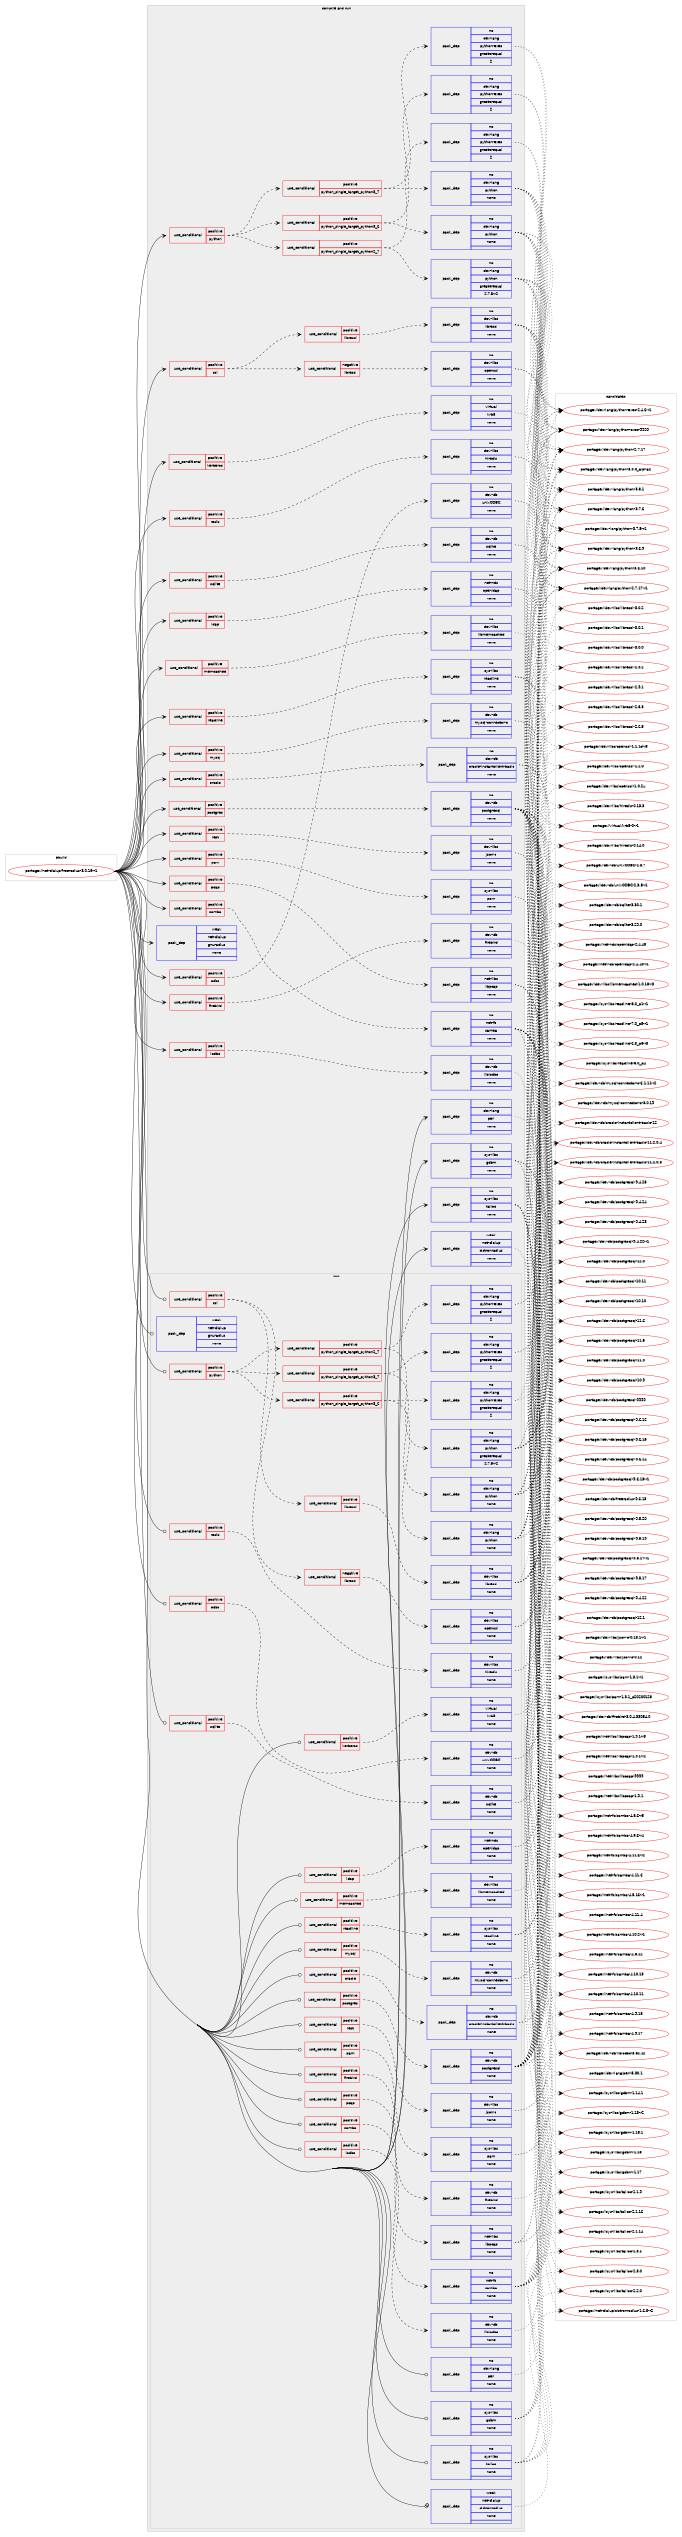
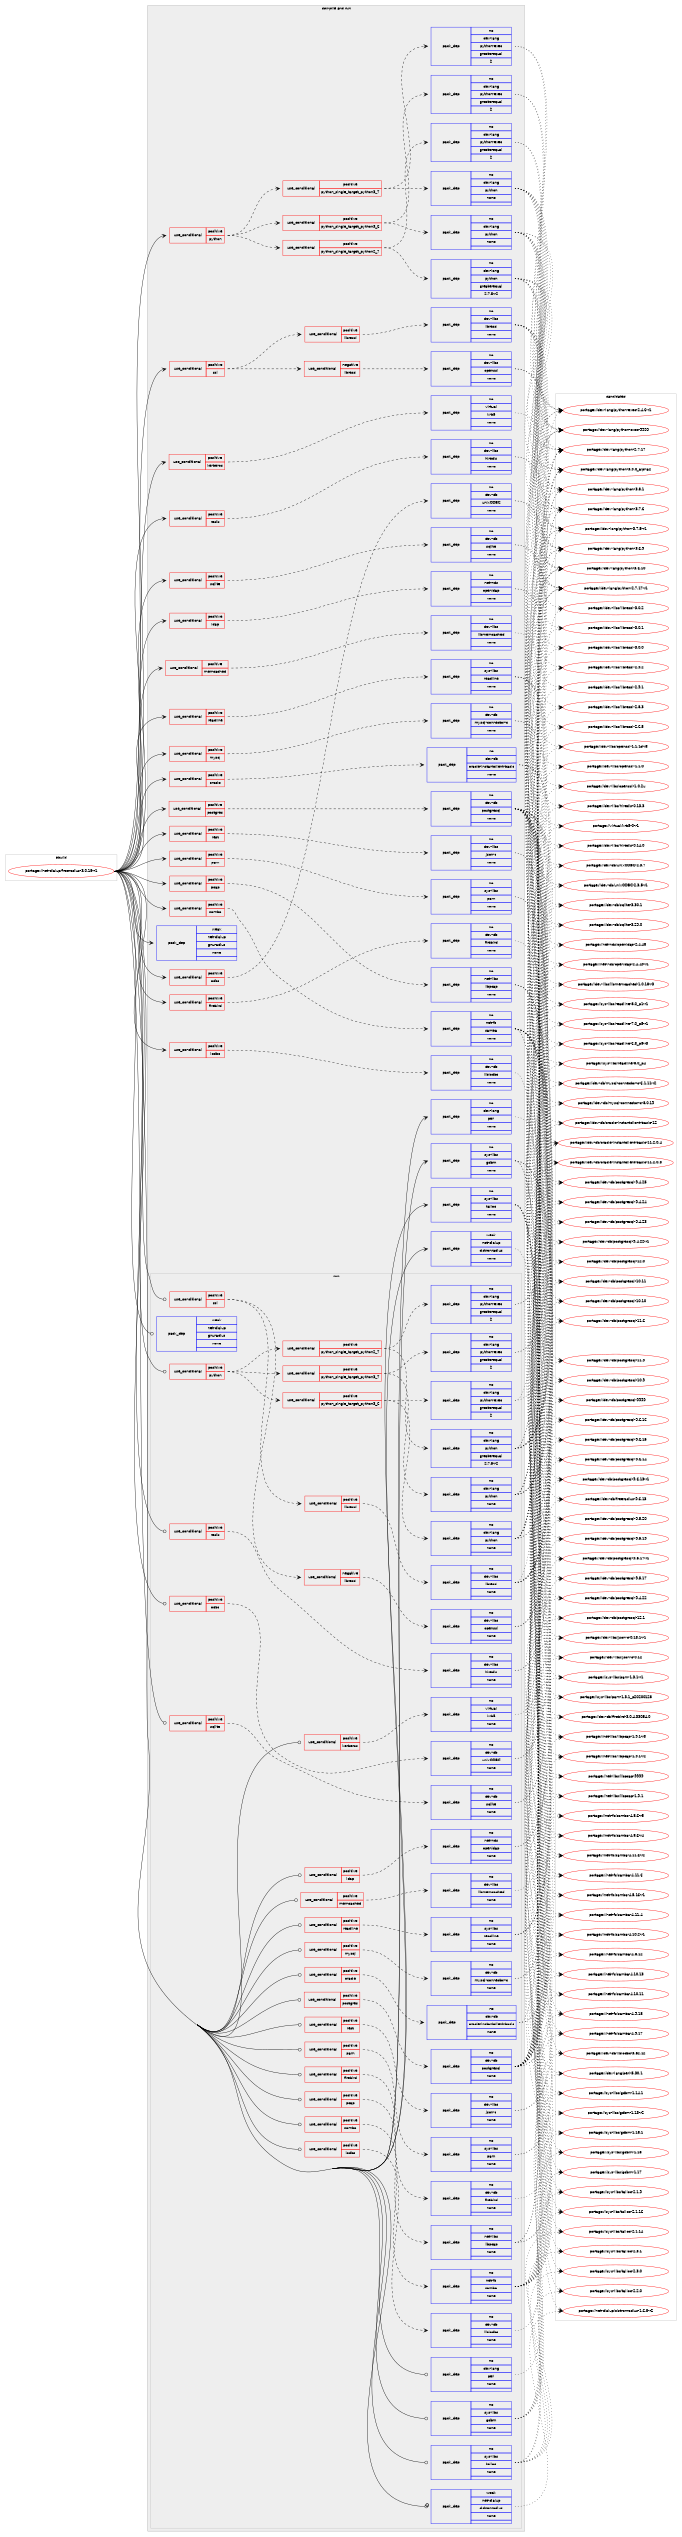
(616, 1341) -> none
